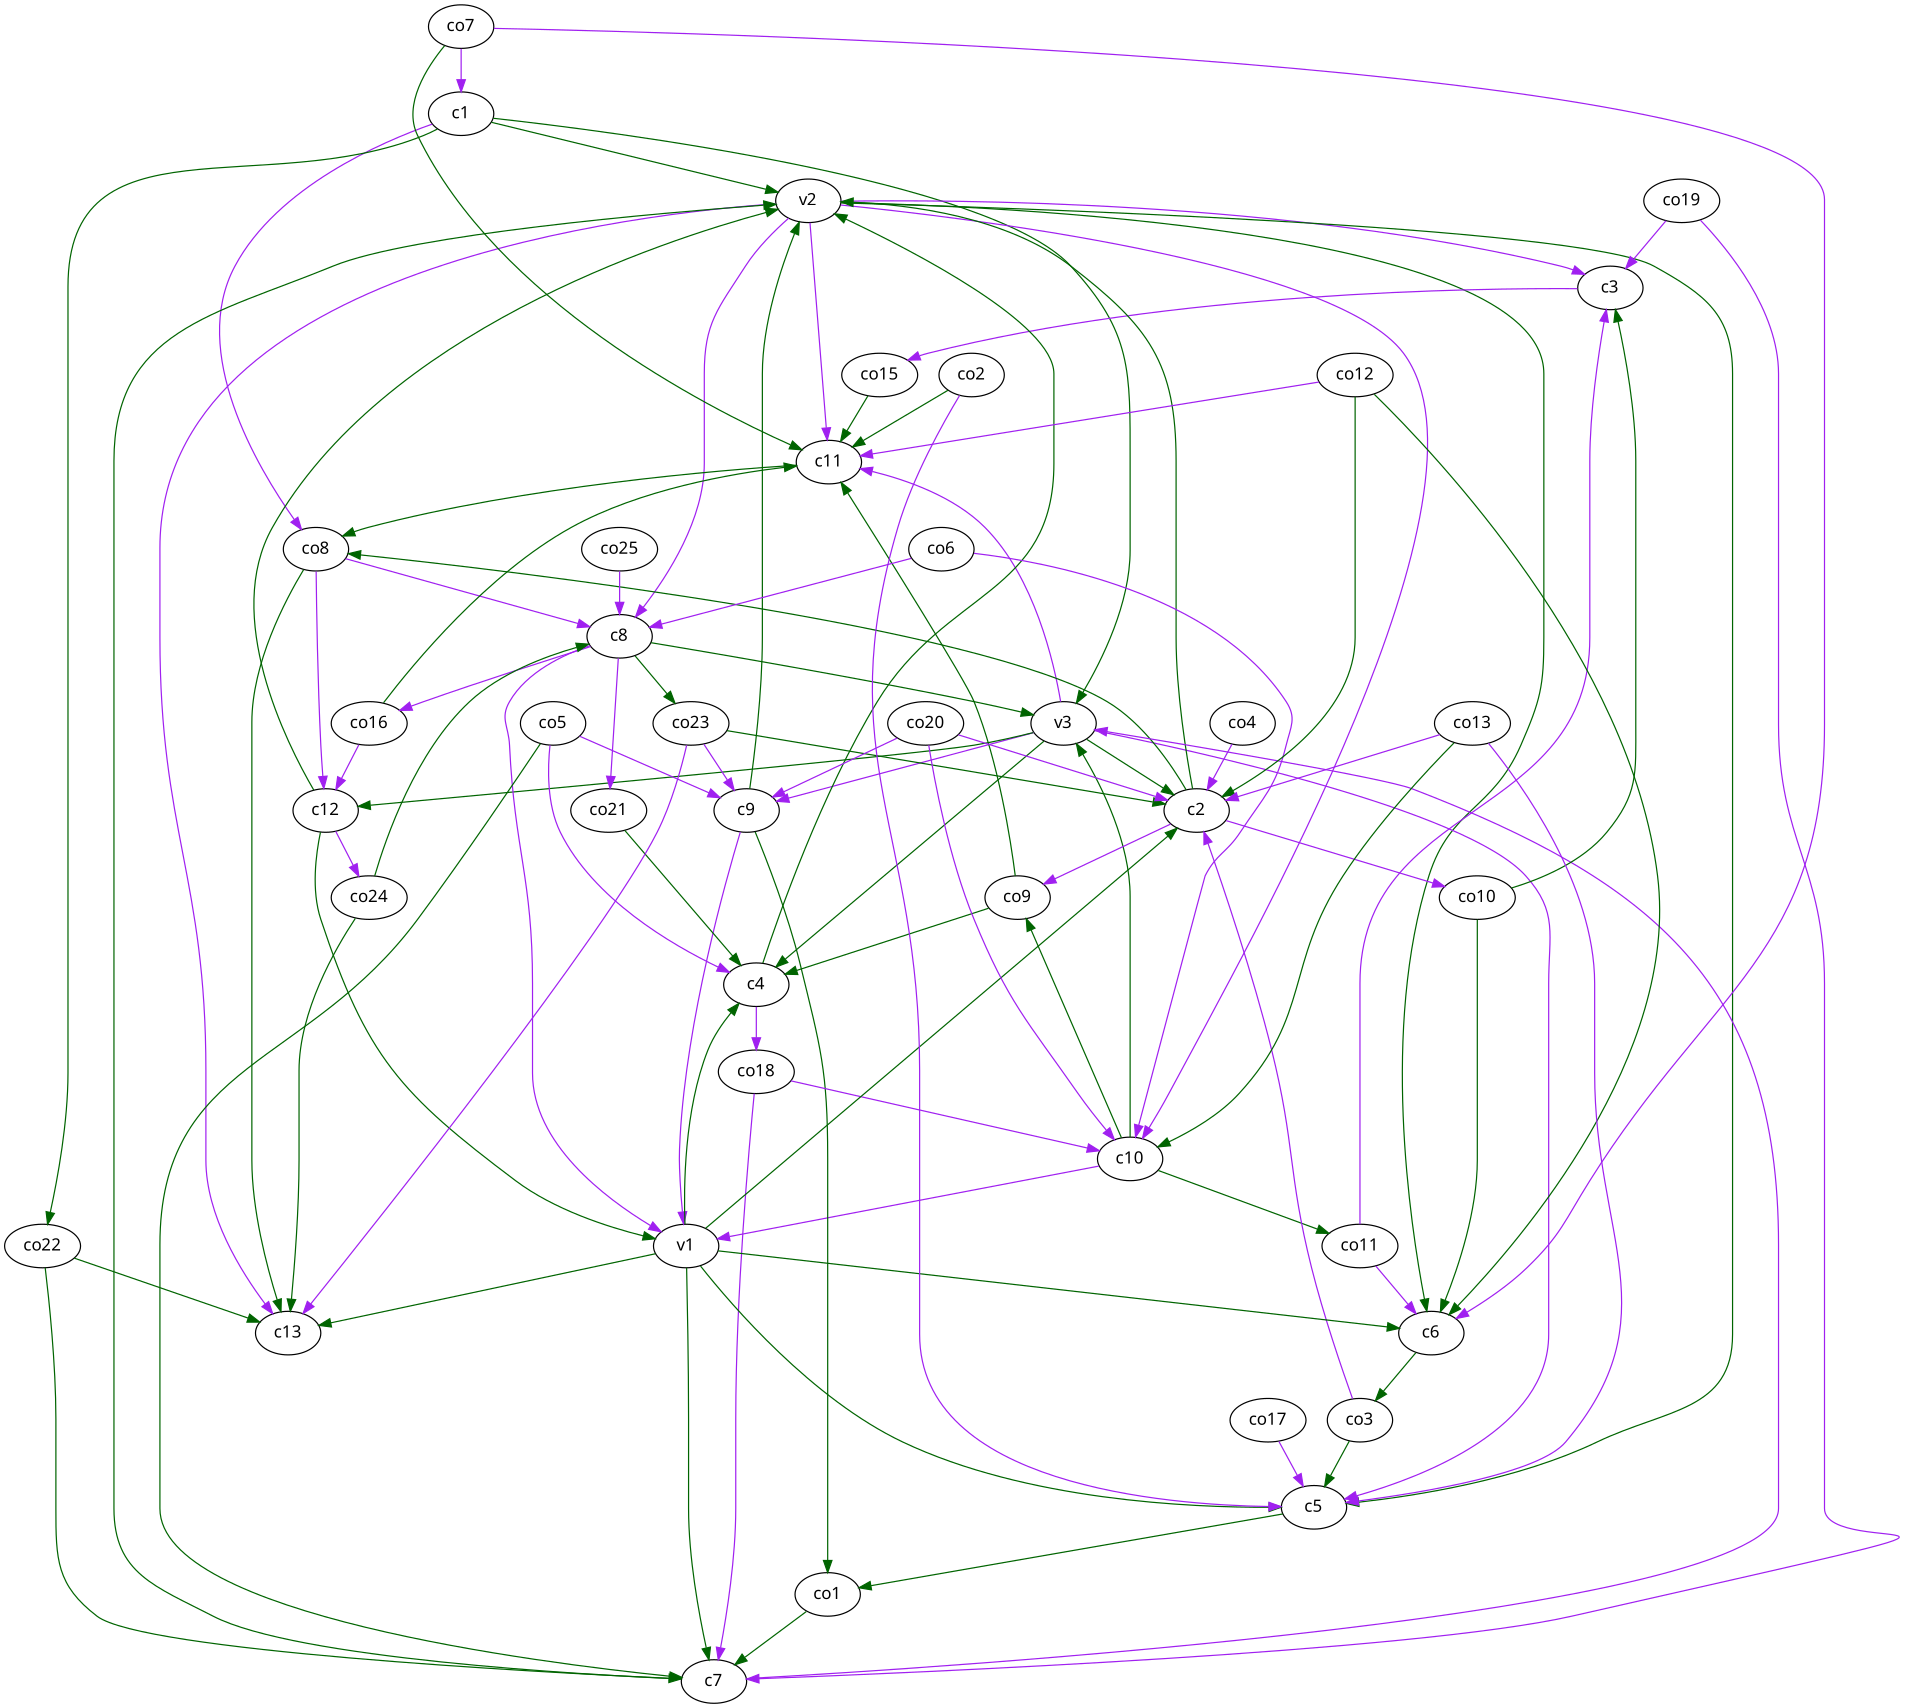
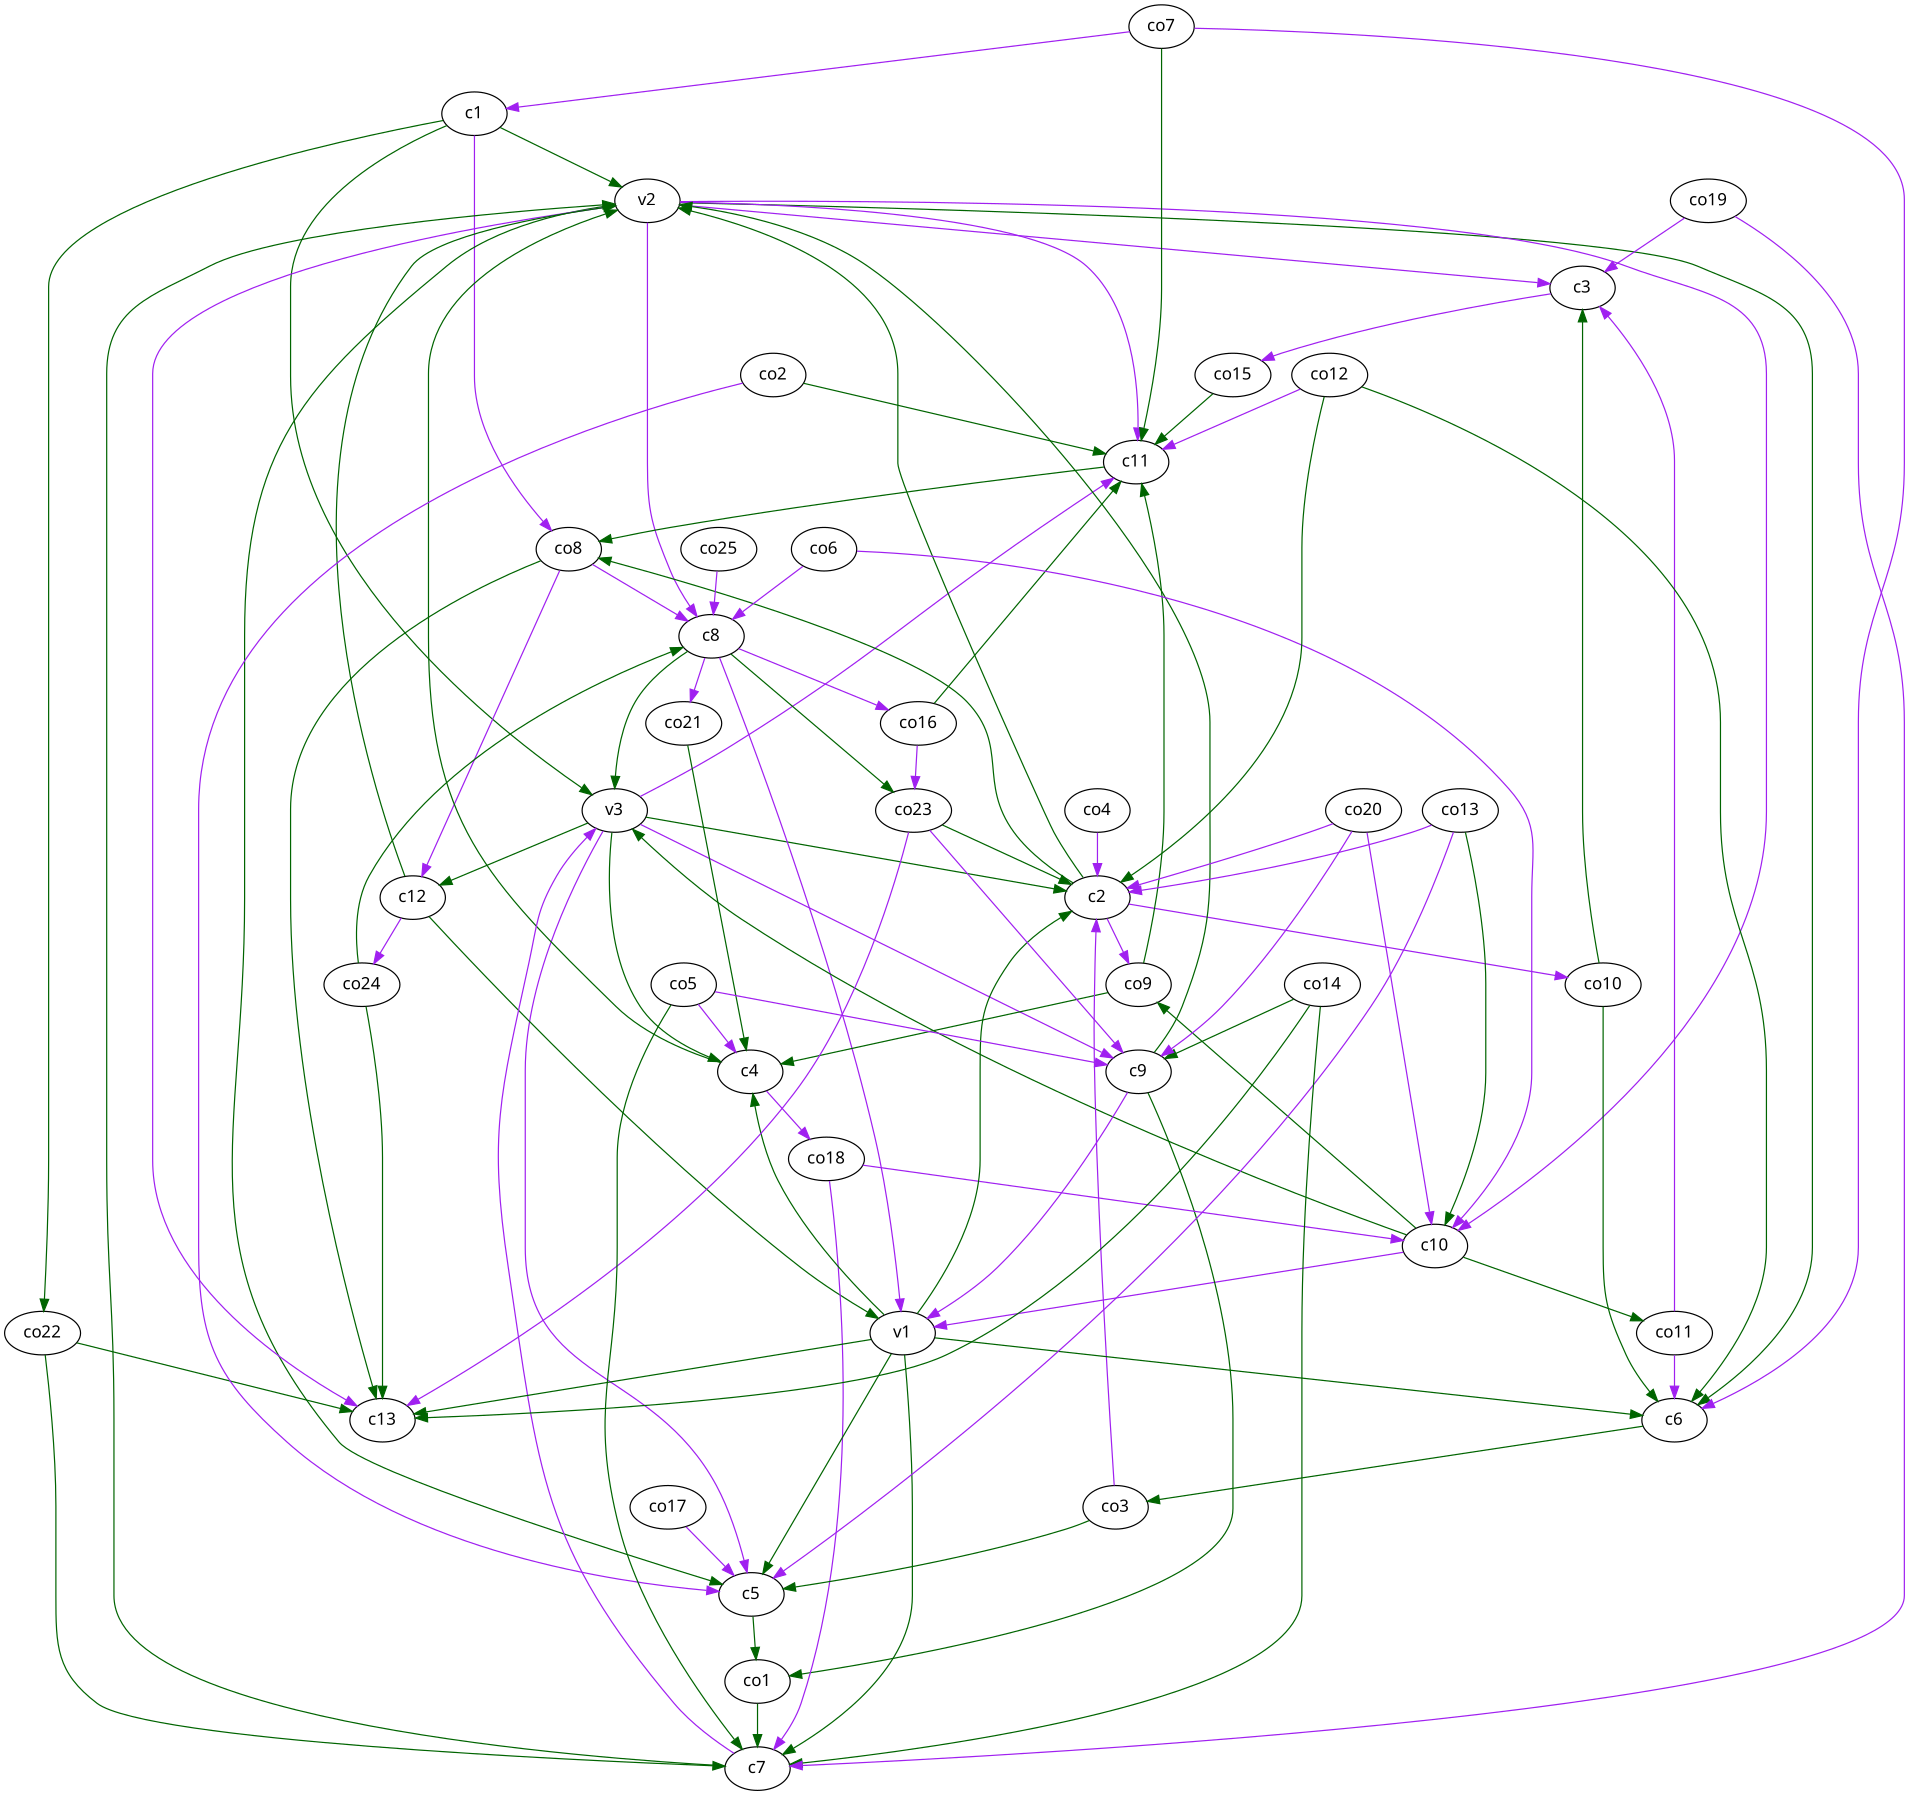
(350, 762) -> (916, 761)
none -> (1322, 985)
